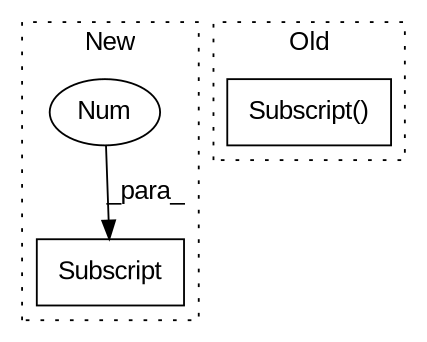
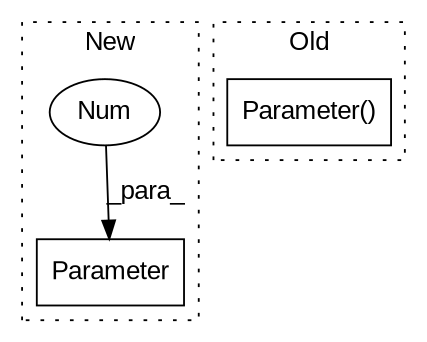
(309, 112) -> (309, 112)
(110, 272) -> (110, 272)
